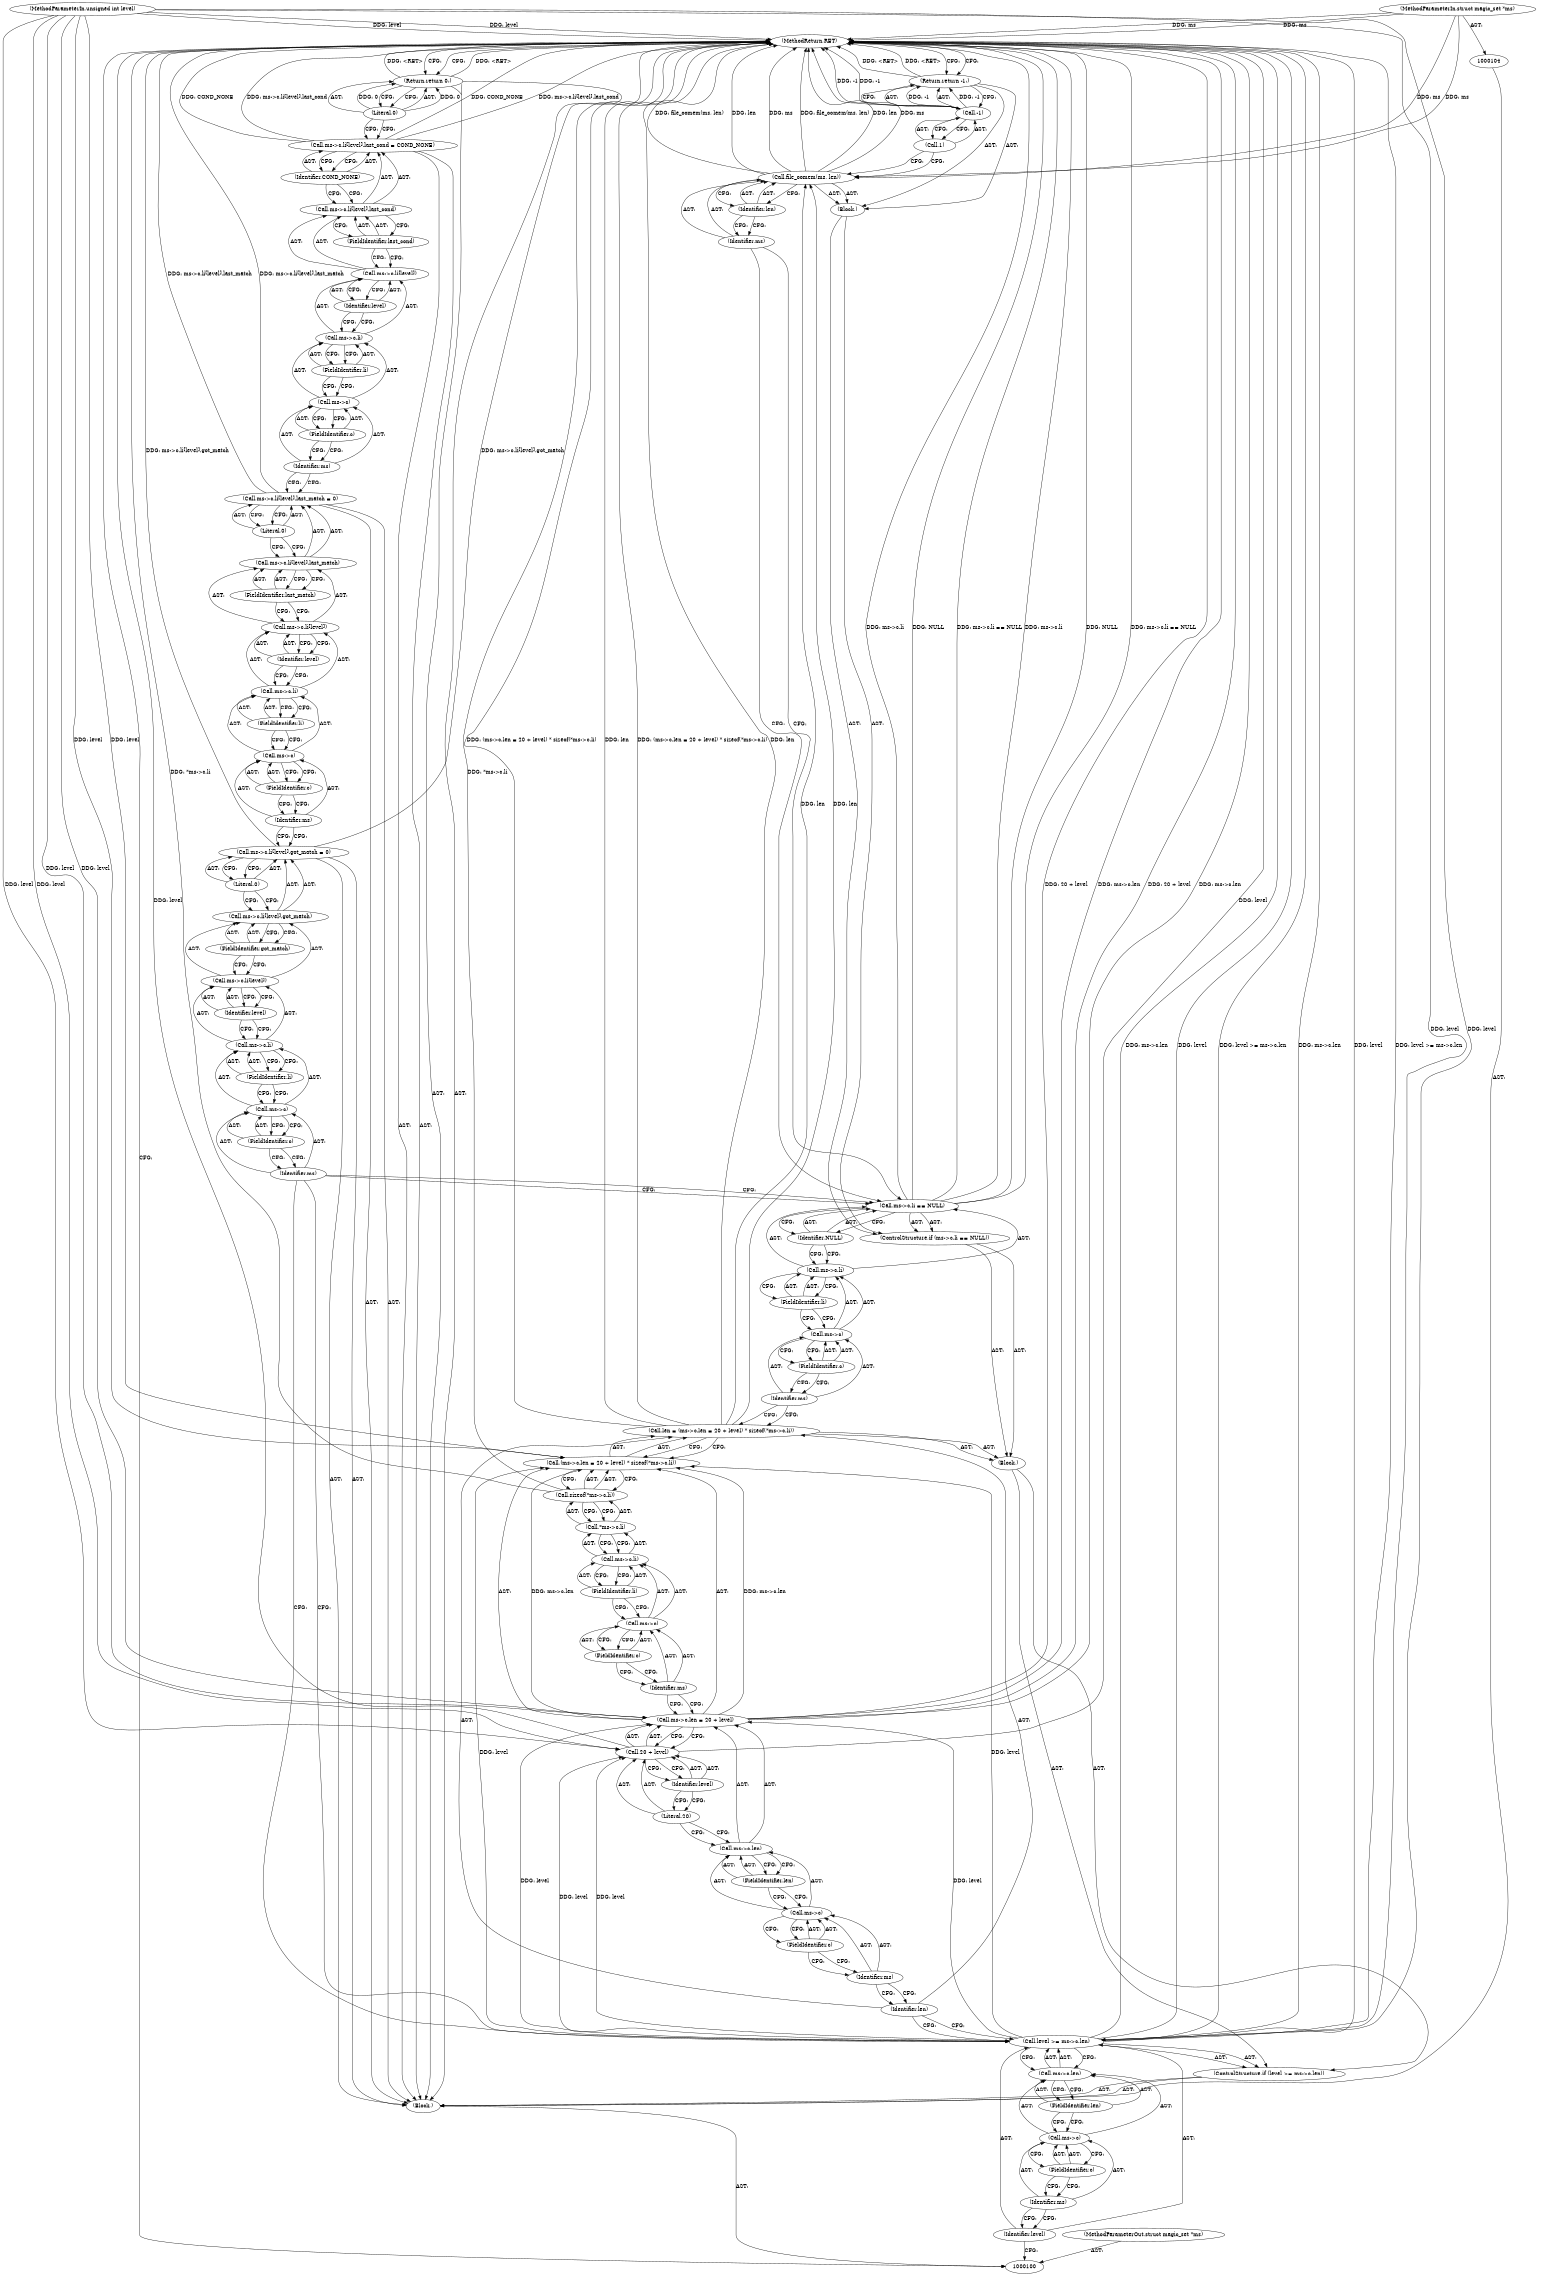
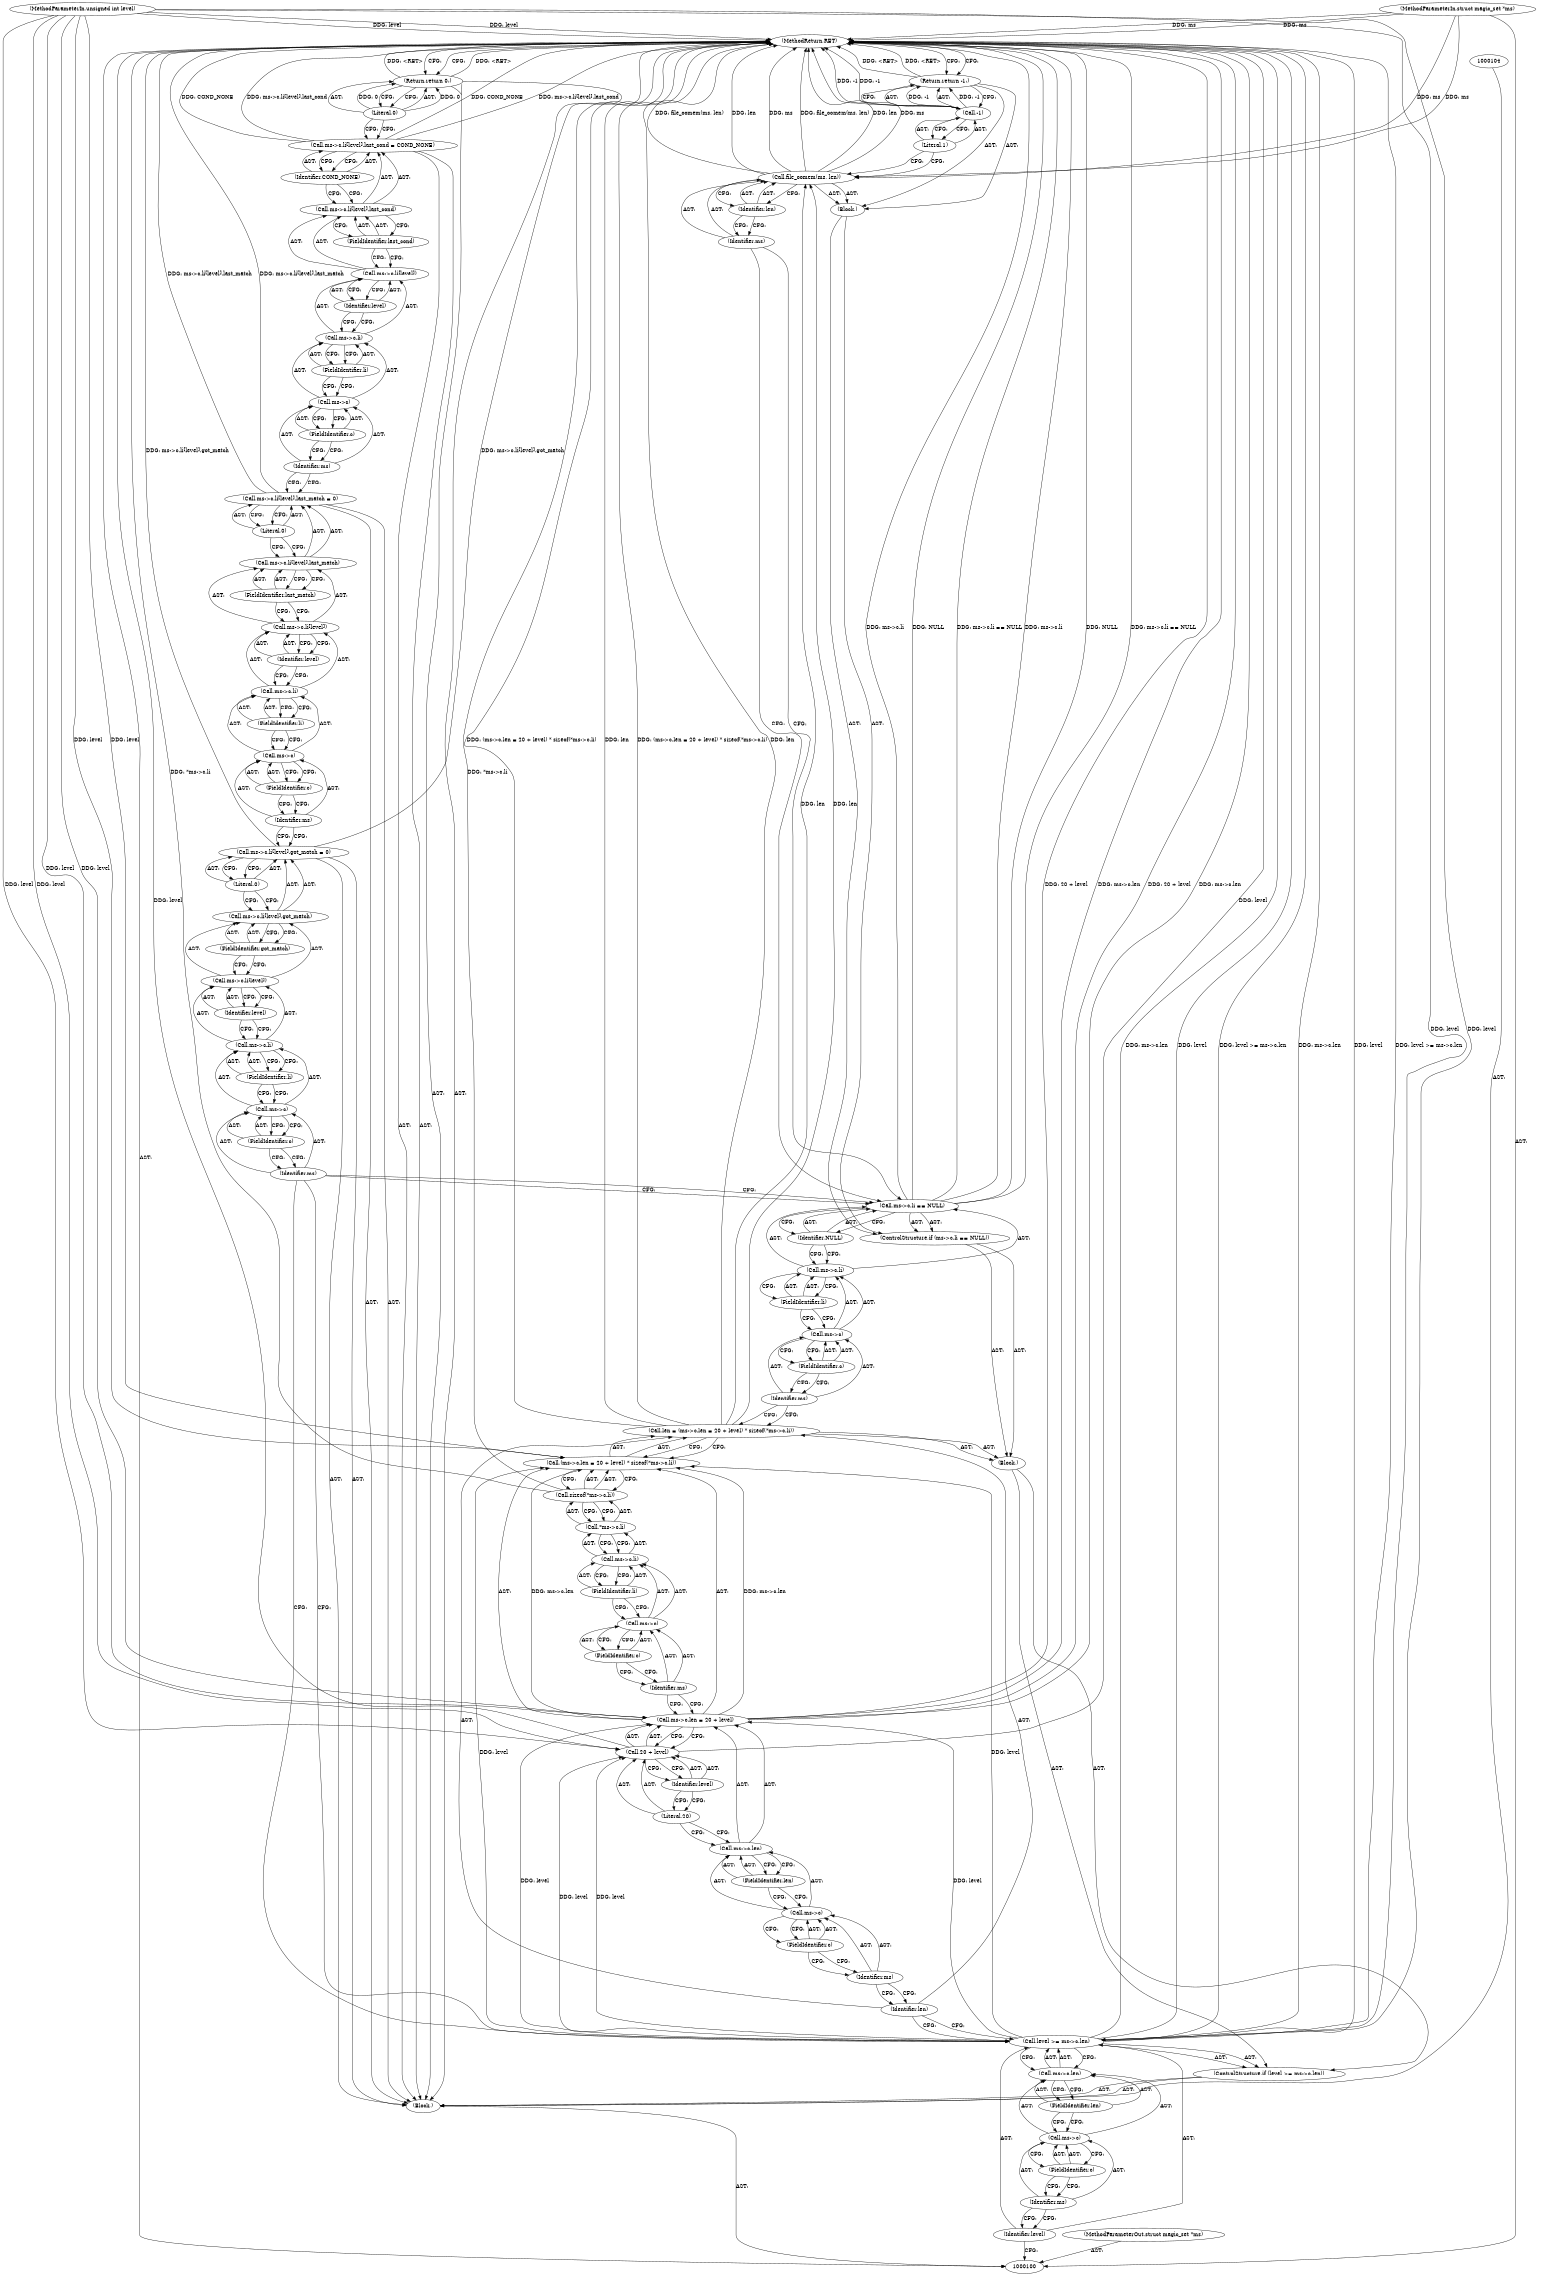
(1474, 33) -> (1515, 1354)
(935, 146) -> (935, 146)
(147, 1158) -> (147, 1158)
